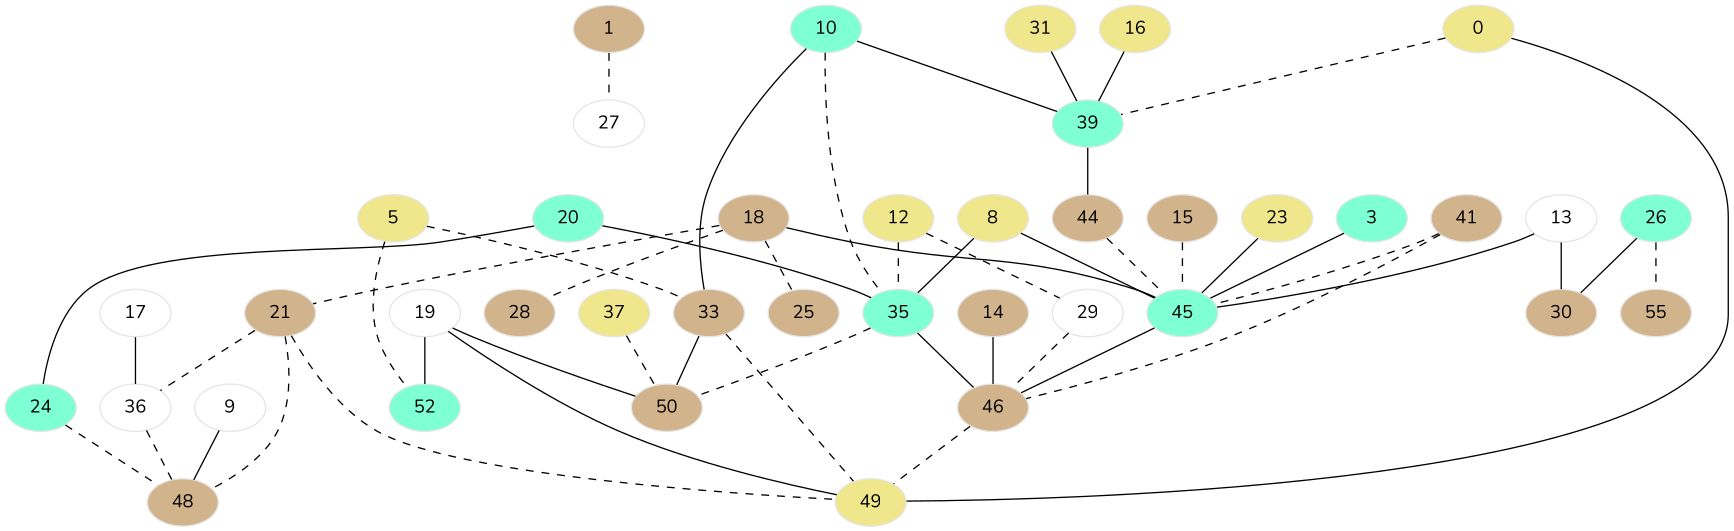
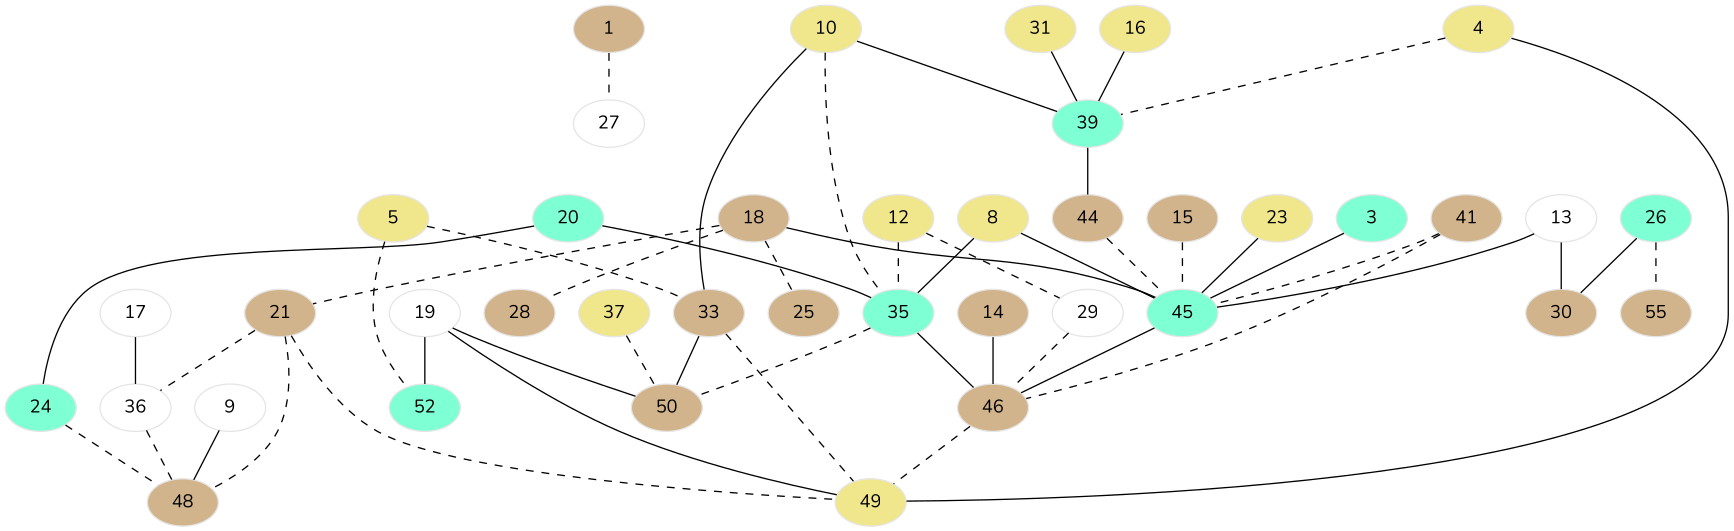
(826, 29) -> (826, 29)
(1478, 29) -> (1478, 29)
